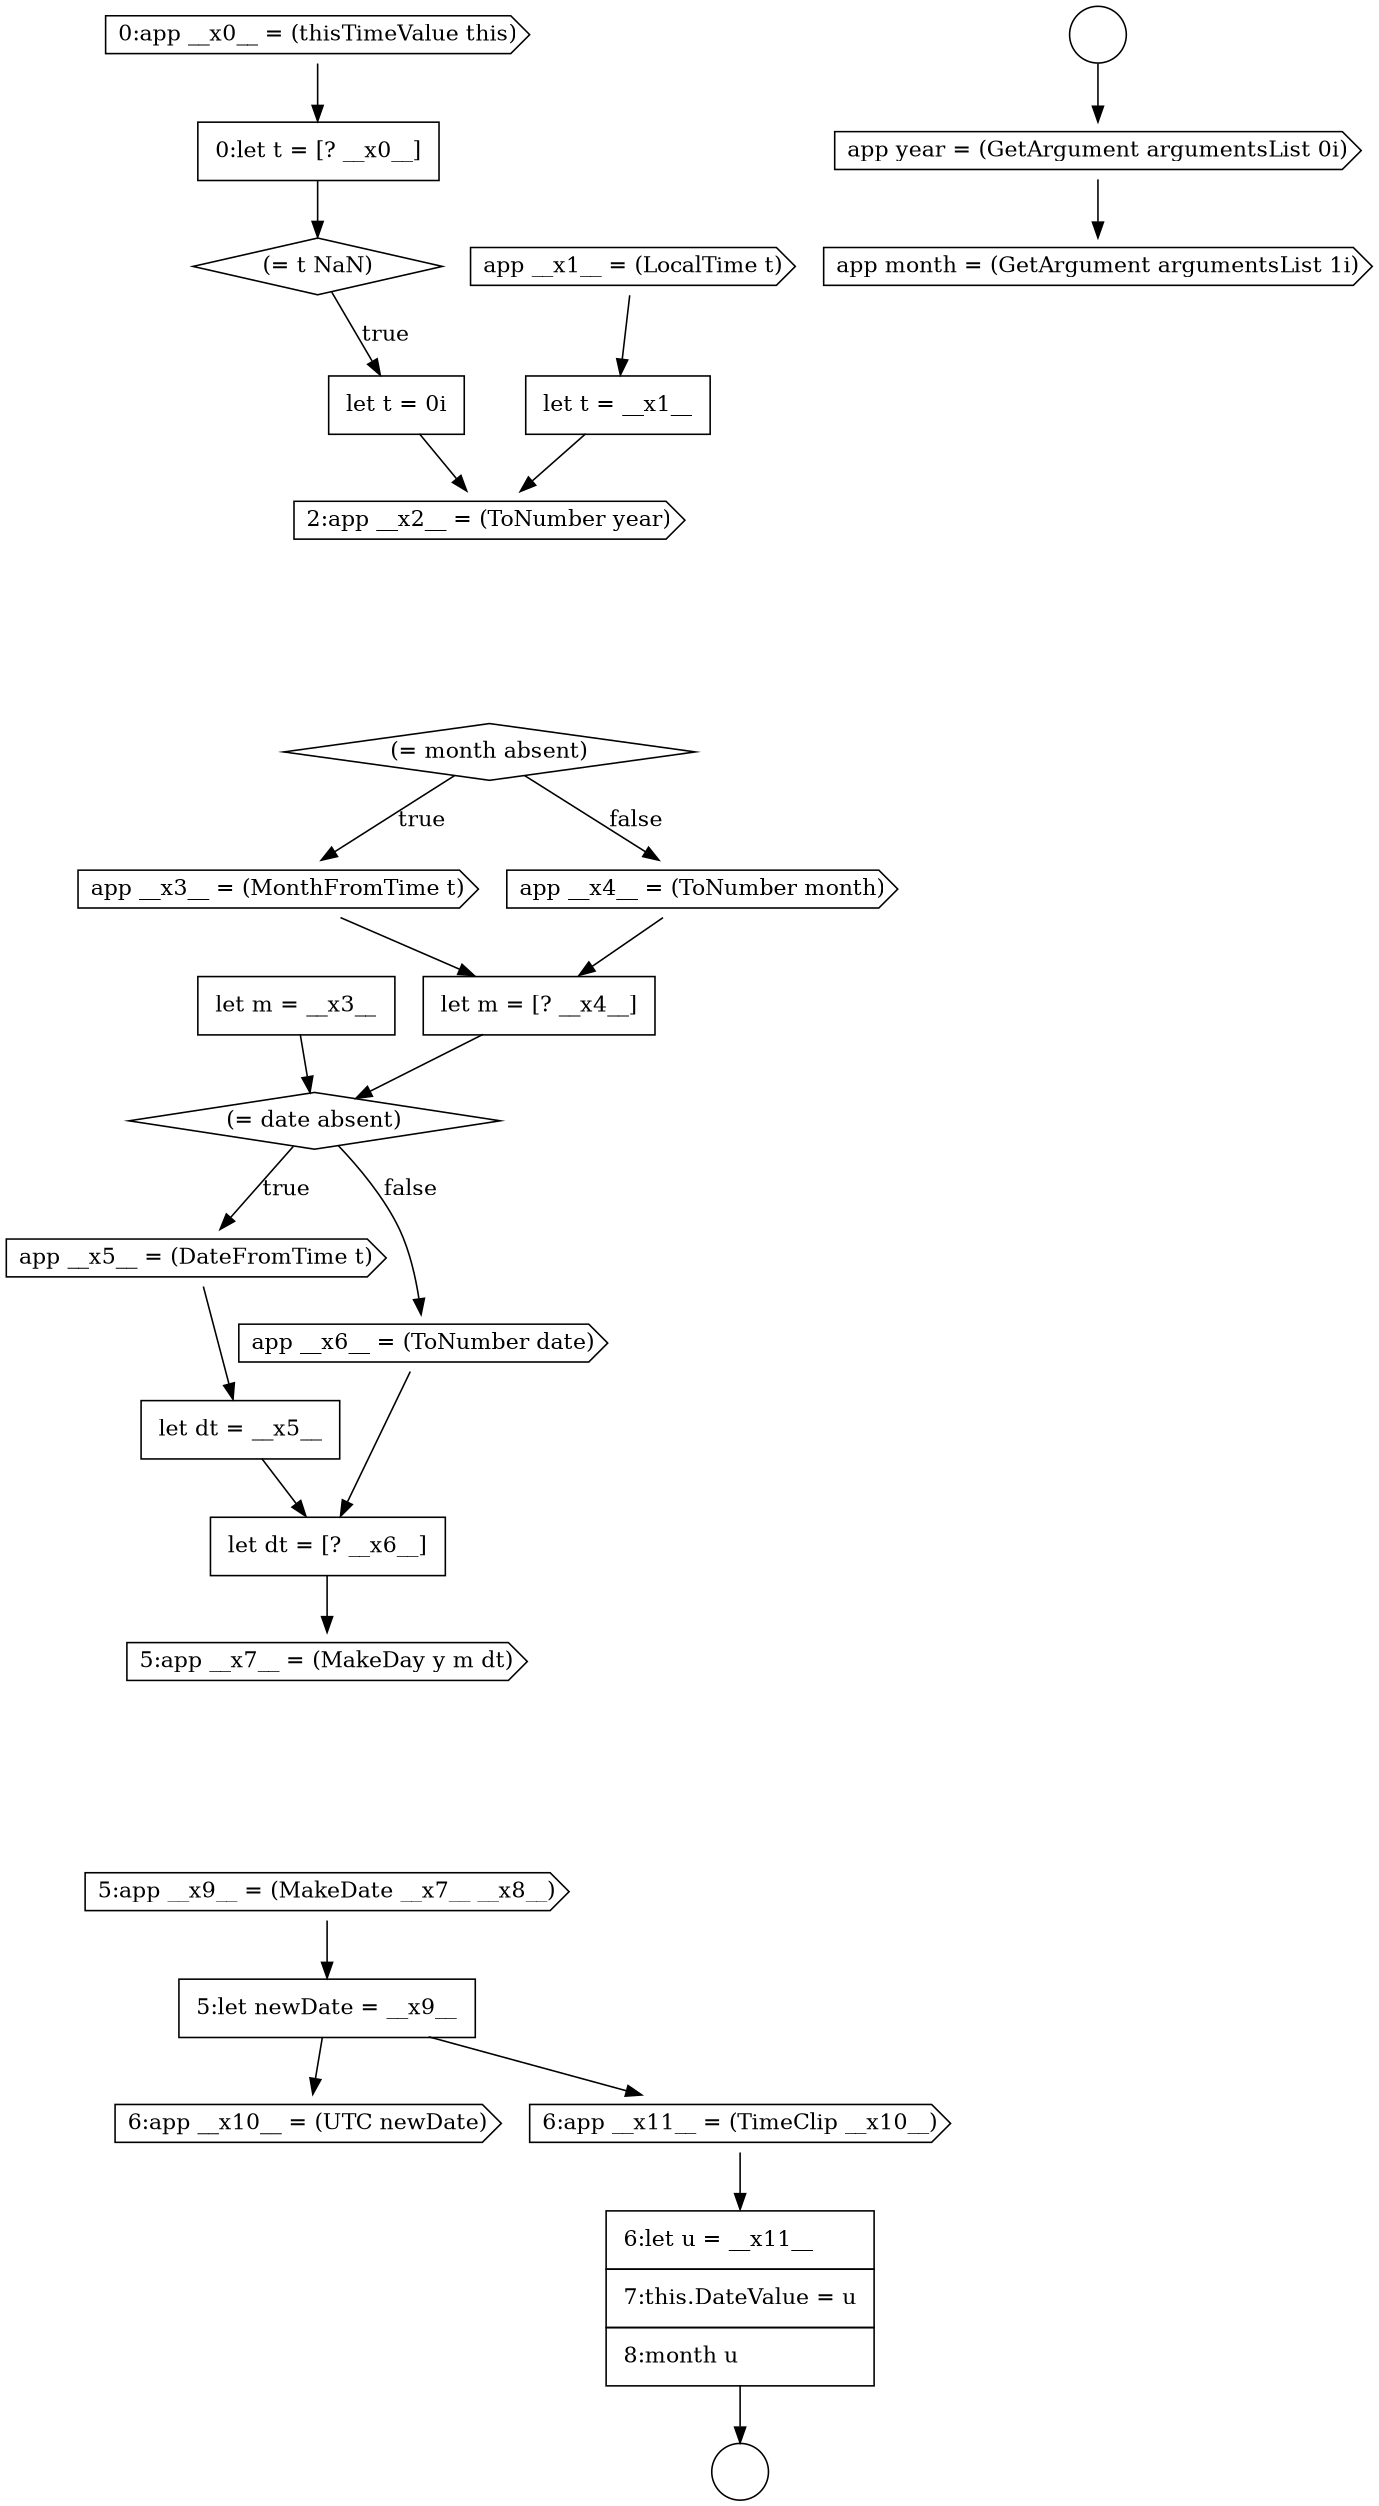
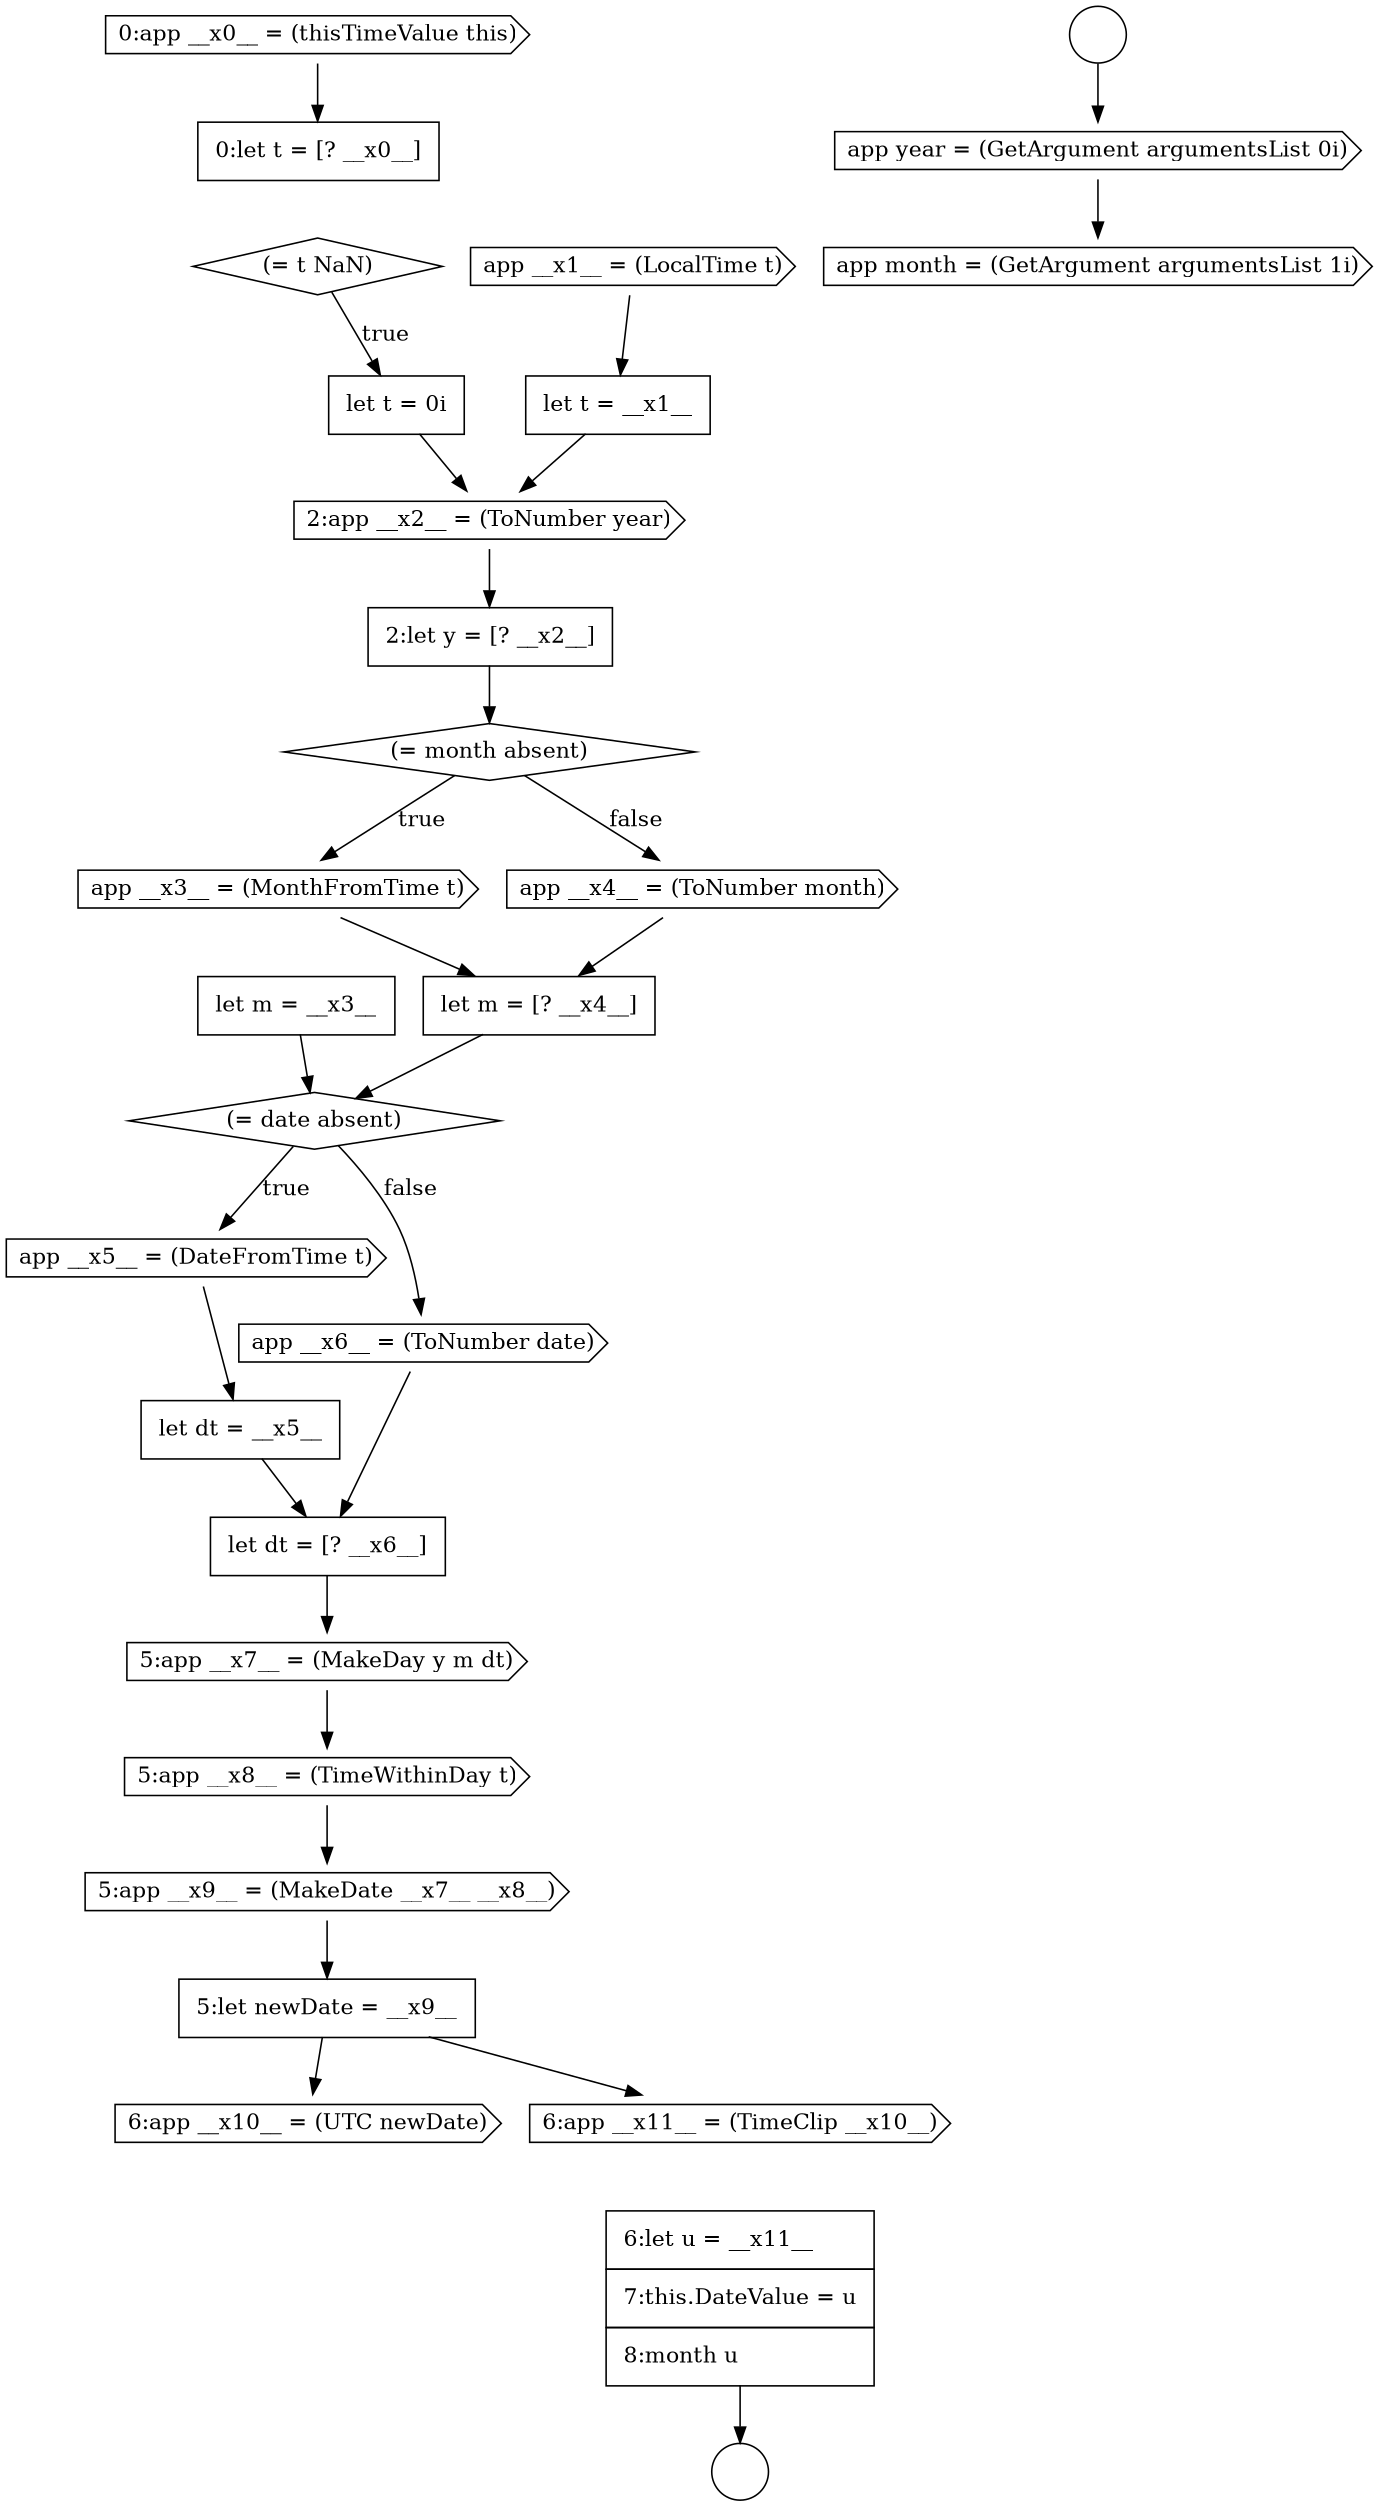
(318, 201) -> none
none -> (489, 636)
none -> (327, 1777)
(740, 2173) -> none
